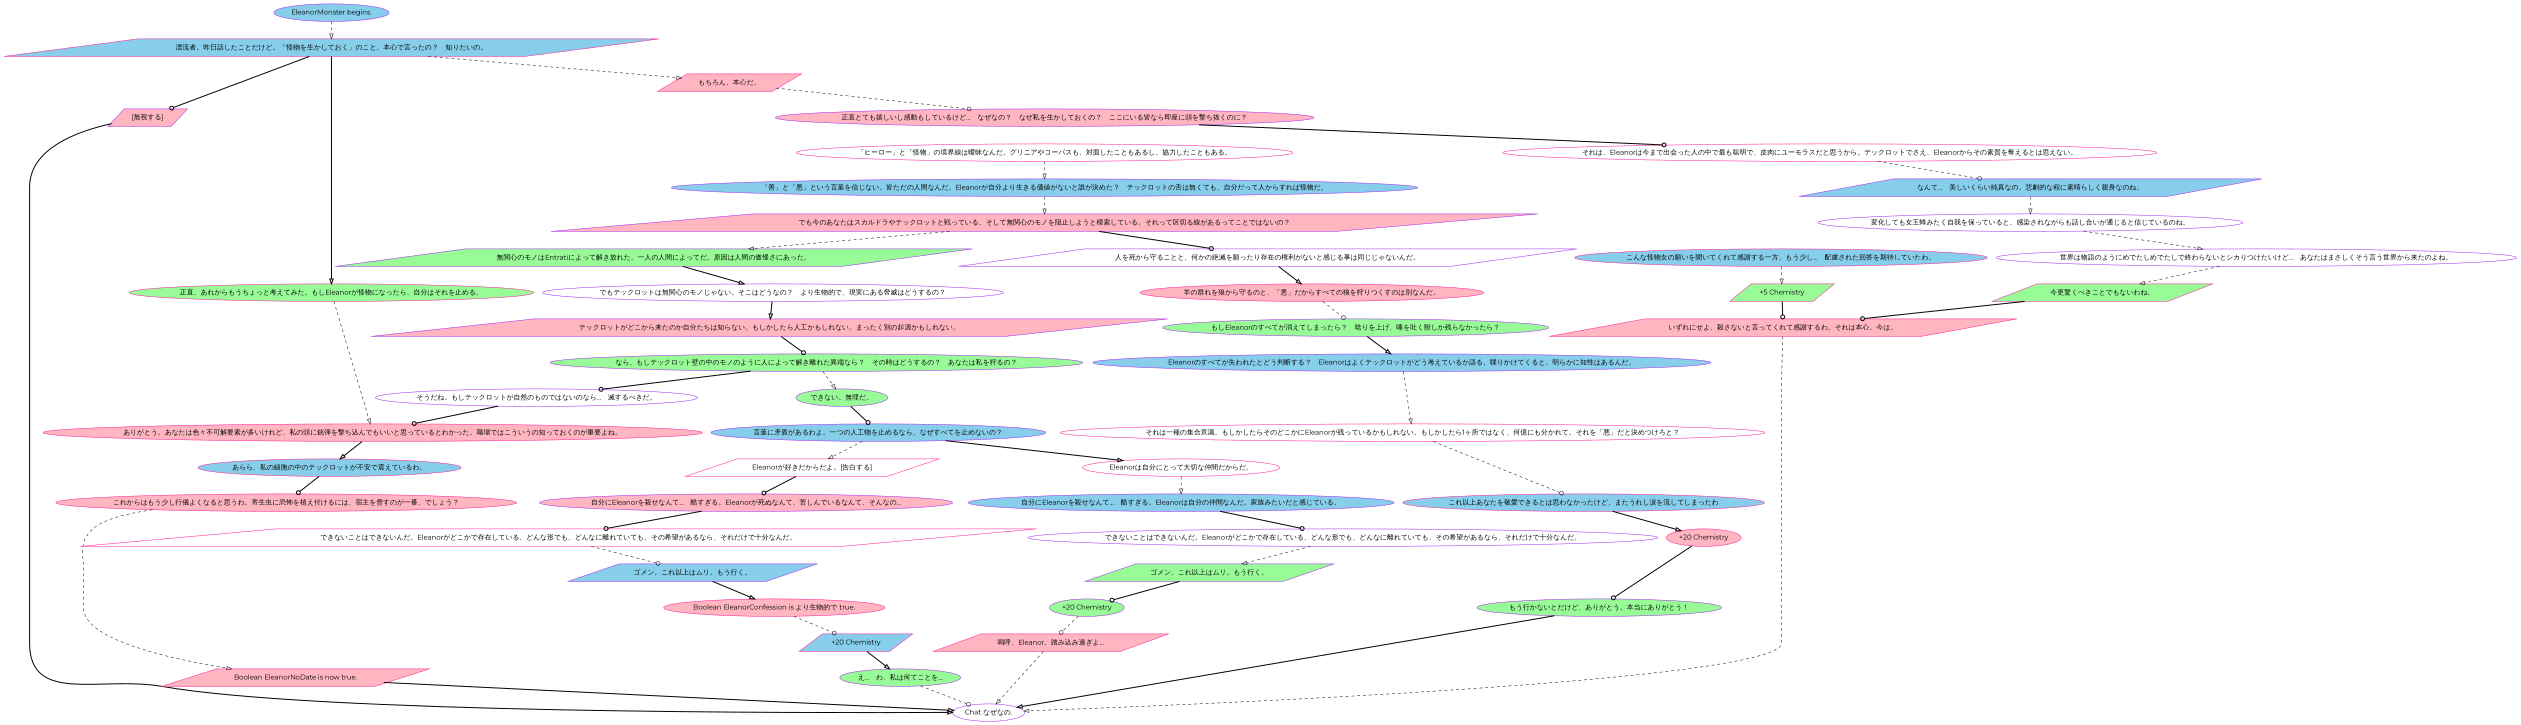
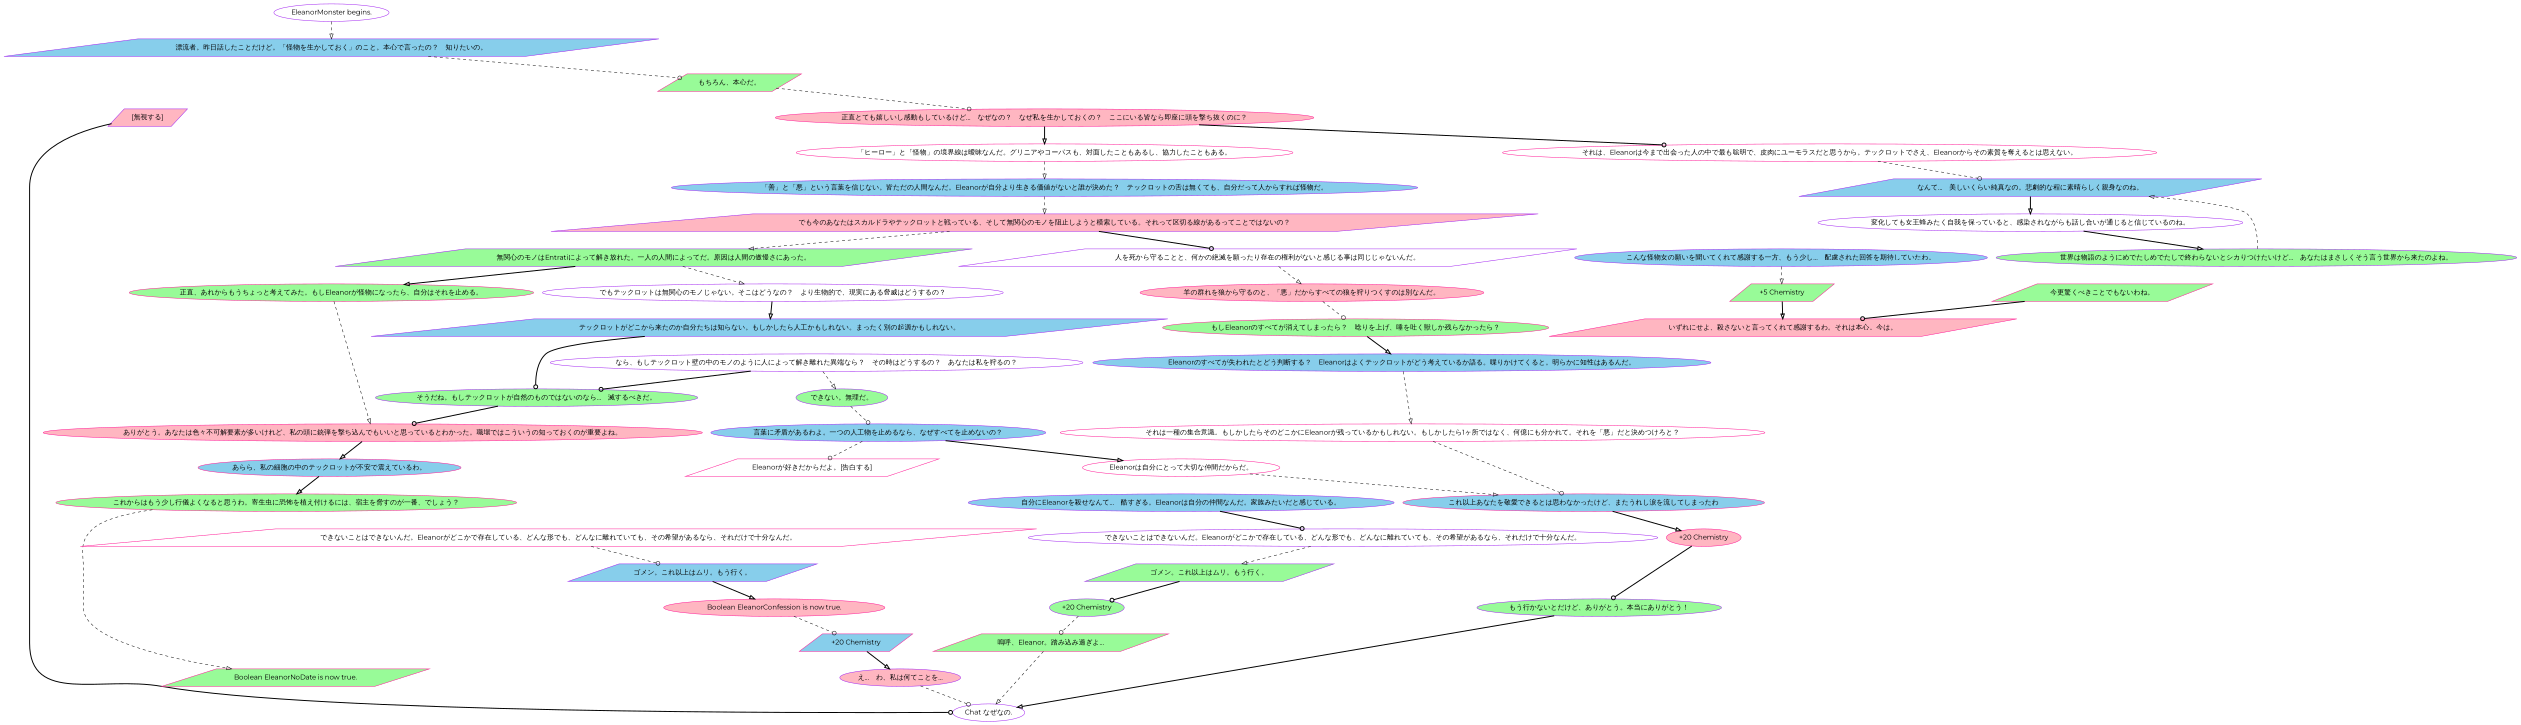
(331, 13) -> (331, 13)
(331, 48) -> (331, 48)
(553, 67) -> (553, 67)
(241, 82) -> none
(730, 83) -> (730, 83)
(1045, 118) -> (1045, 118)
none -> (1045, 133)
(331, 168) -> (492, 275)
(2030, 203) -> (2030, 203)
(2141, 240) -> (2141, 240)
(1781, 258) -> (1781, 258)
(2256, 258) -> (2256, 258)
(1288, 274) -> (1288, 274)
(711, 275) -> (711, 275)
(2182, 275) -> (2220, 205)
(1782, 308) -> (1782, 308)
(769, 328) -> (769, 328)
(1356, 328) -> (1356, 328)
(791, 344) -> (578, 344)
(817, 363) -> (817, 363)
(537, 398) -> (537, 398)
(859, 414) -> (859, 414)
(847, 449) -> (847, 449)
(1181, 483) -> (1371, 484)
(309, 484) -> (309, 484)
(286, 503) -> (286, 503)
(746, 503) -> none
(774, 608) -> (774, 608)
(1051, 643) -> (1051, 643)
(296, 678) -> (296, 678)
(900, 678) -> (900, 678)
(1561, 682) -> none
(193, 690) -> (193, 690)
(666, 696) -> none
